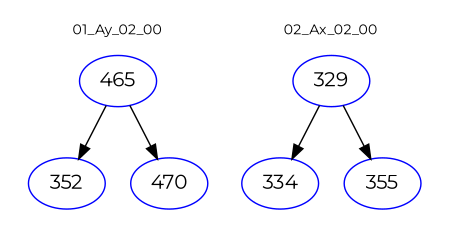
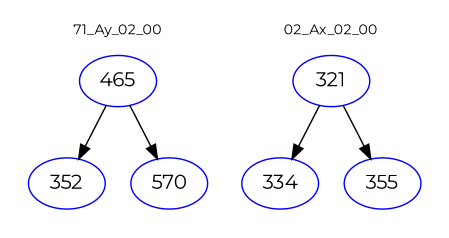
(118, 31) -> (118, 31)
(331, 81) -> (331, 81)
(169, 183) -> (169, 183)
